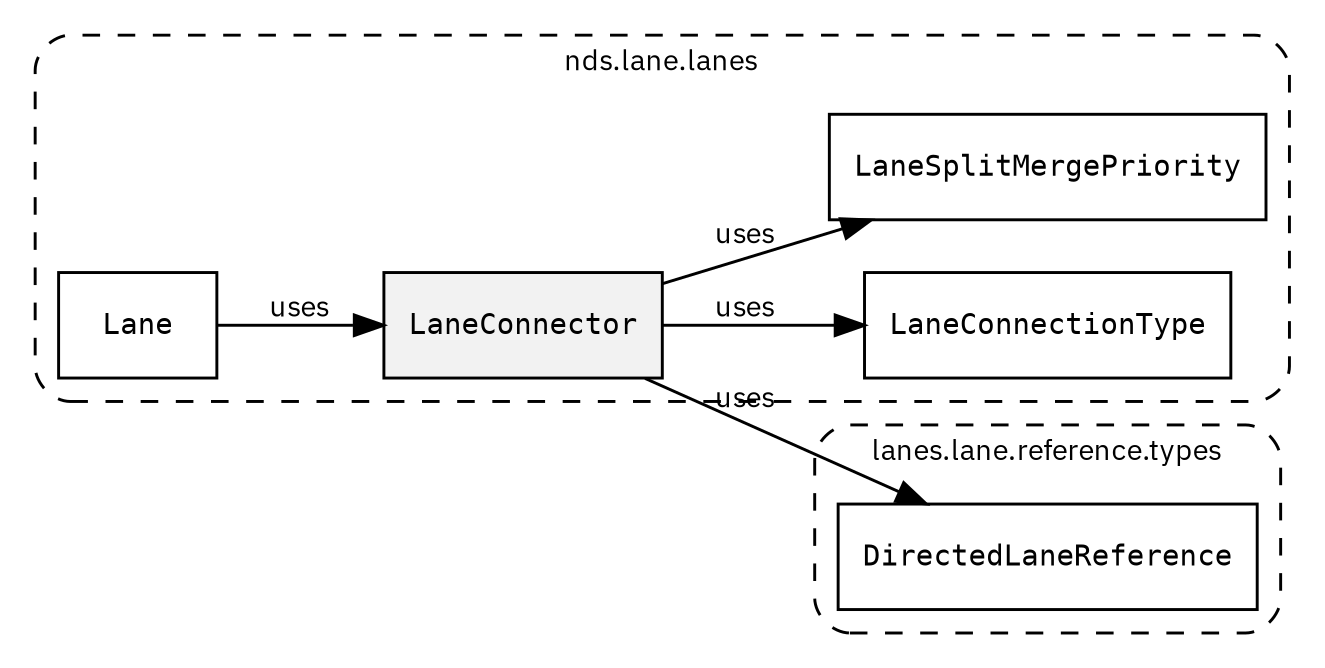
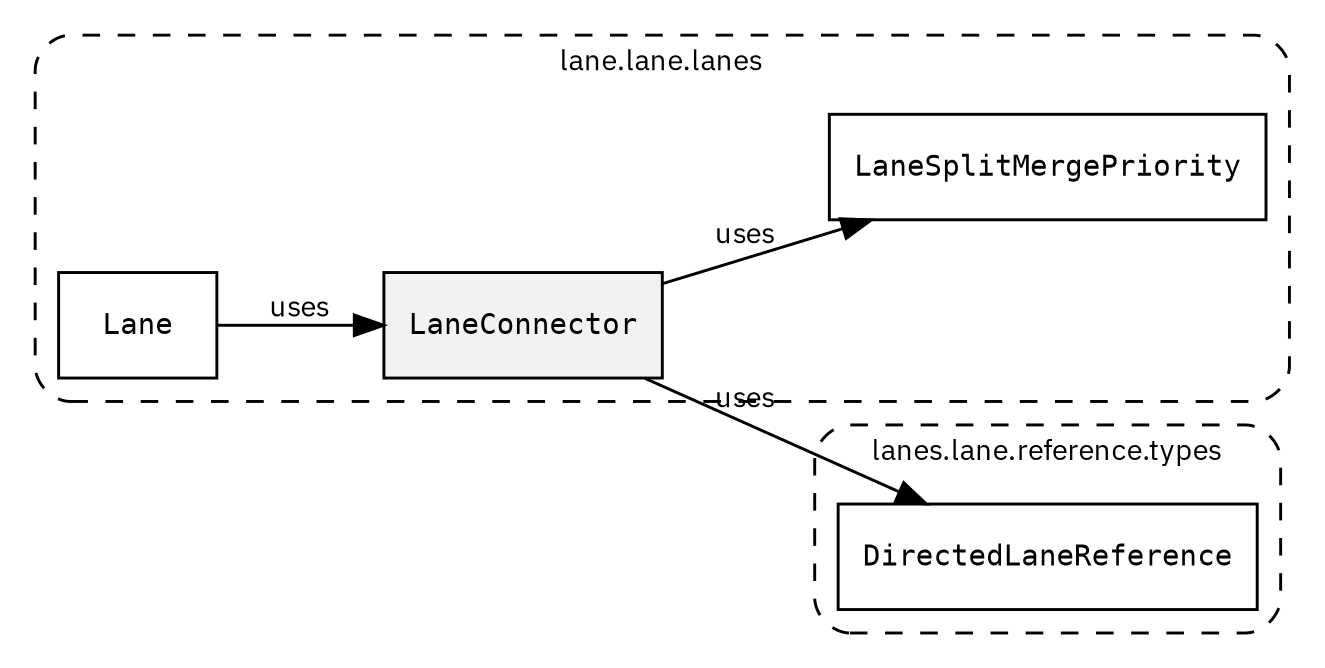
(662, 63) -> (662, 63)
(1048, 325) -> none
